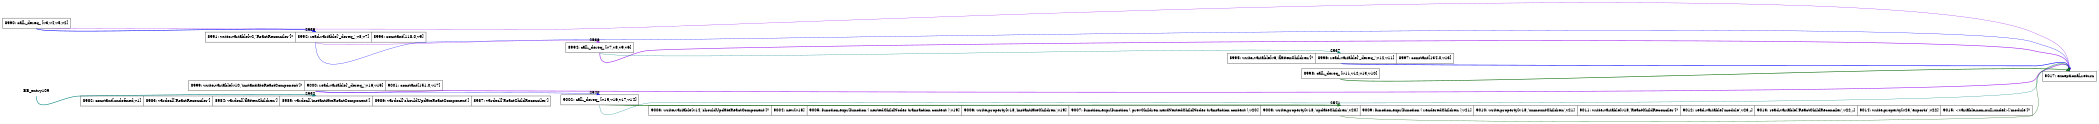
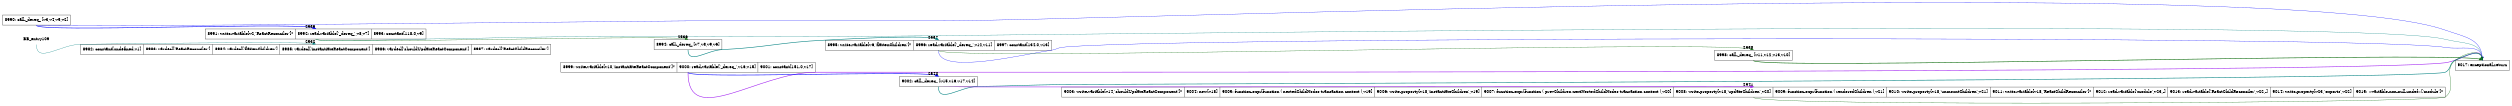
(1063, 13) -> (1266, 13)
(1190, 33) -> (1403, 31)
(1334, 41) -> none
(400, 44) -> (519, 39)
none -> (1345, 50)
(969, 53) -> (809, 41)
(1706, 66) -> (1709, 39)
(456, 93) -> (812, 74)
(171, 95) -> (171, 43)
(1339, 103) -> (1712, 82)
(969, 105) -> (1345, 87)
